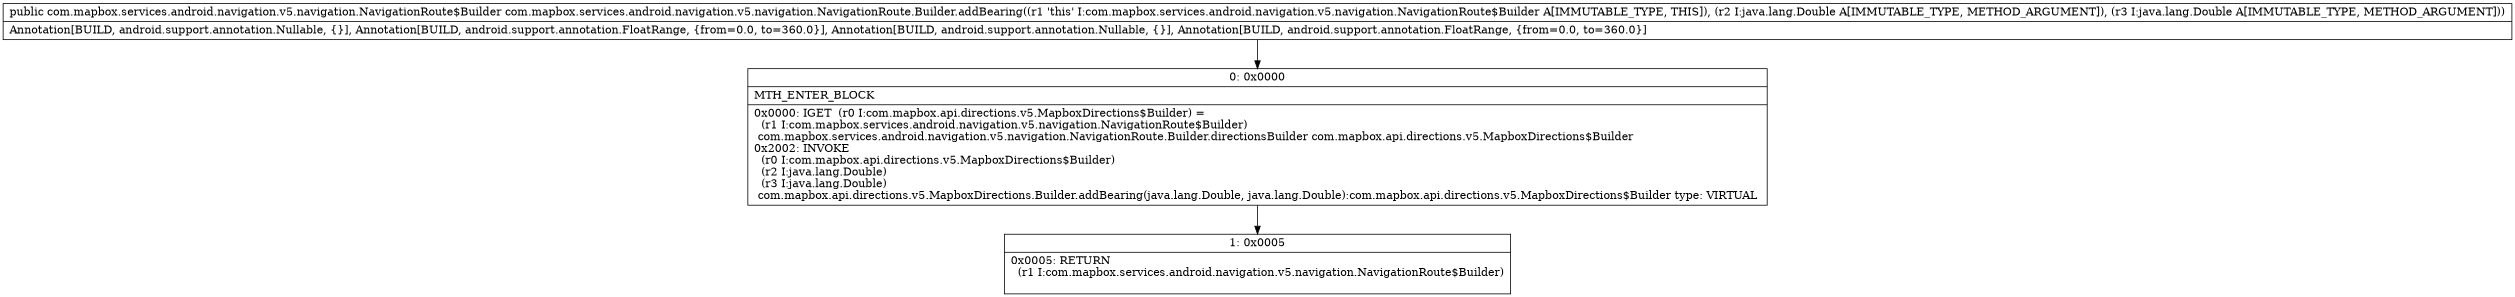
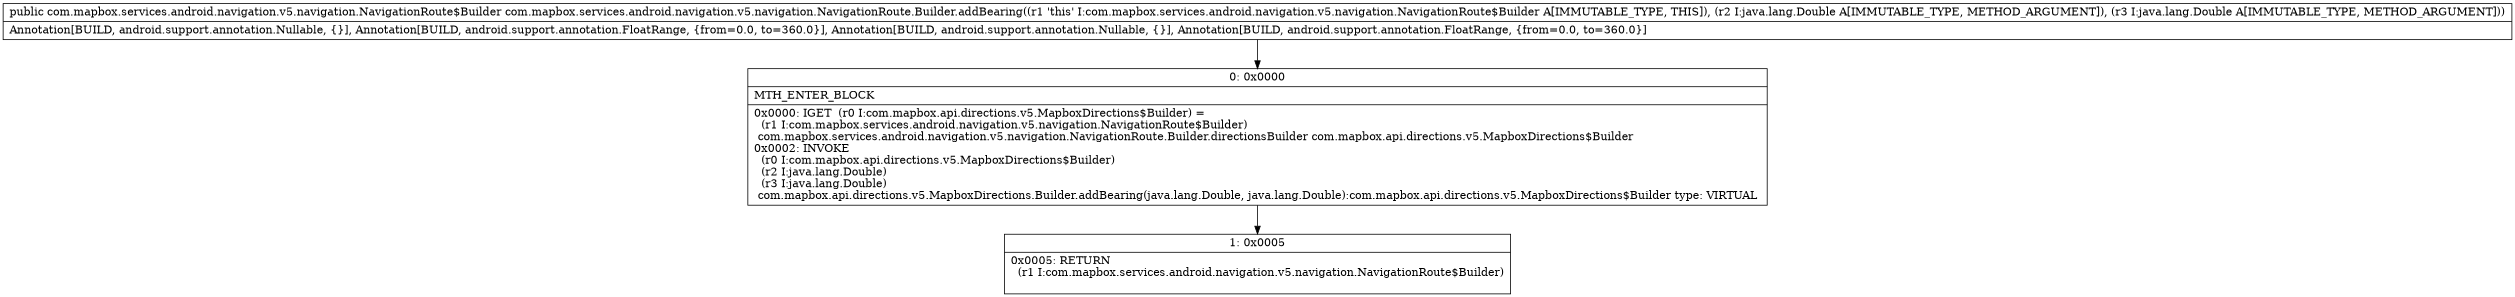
(806, 149) -> (806, 149)
